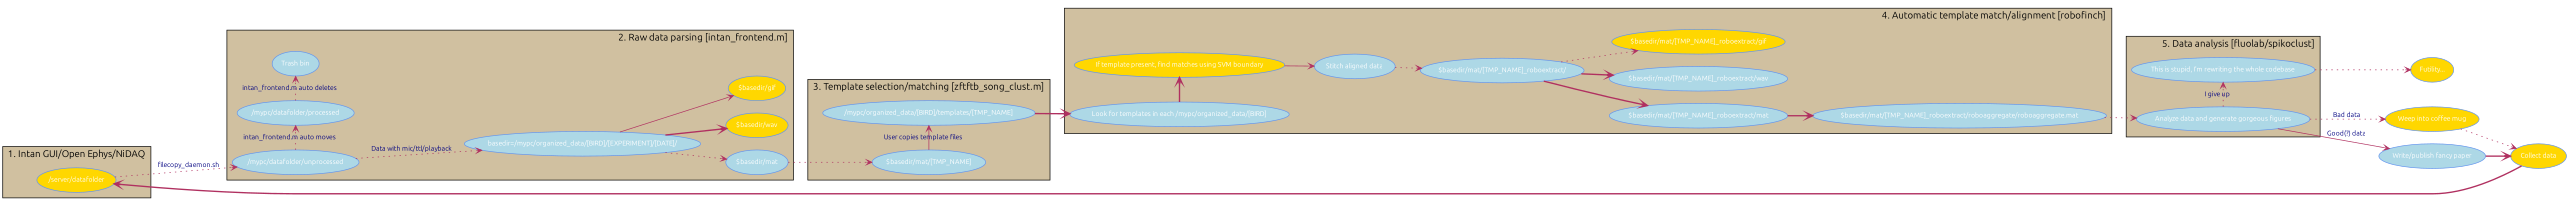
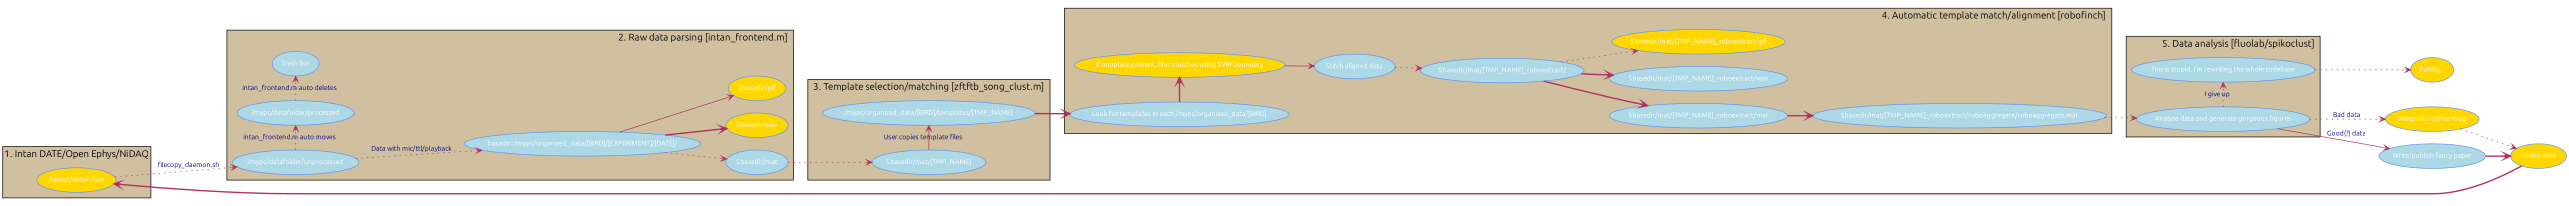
(77, 154) -> (77, 154)
